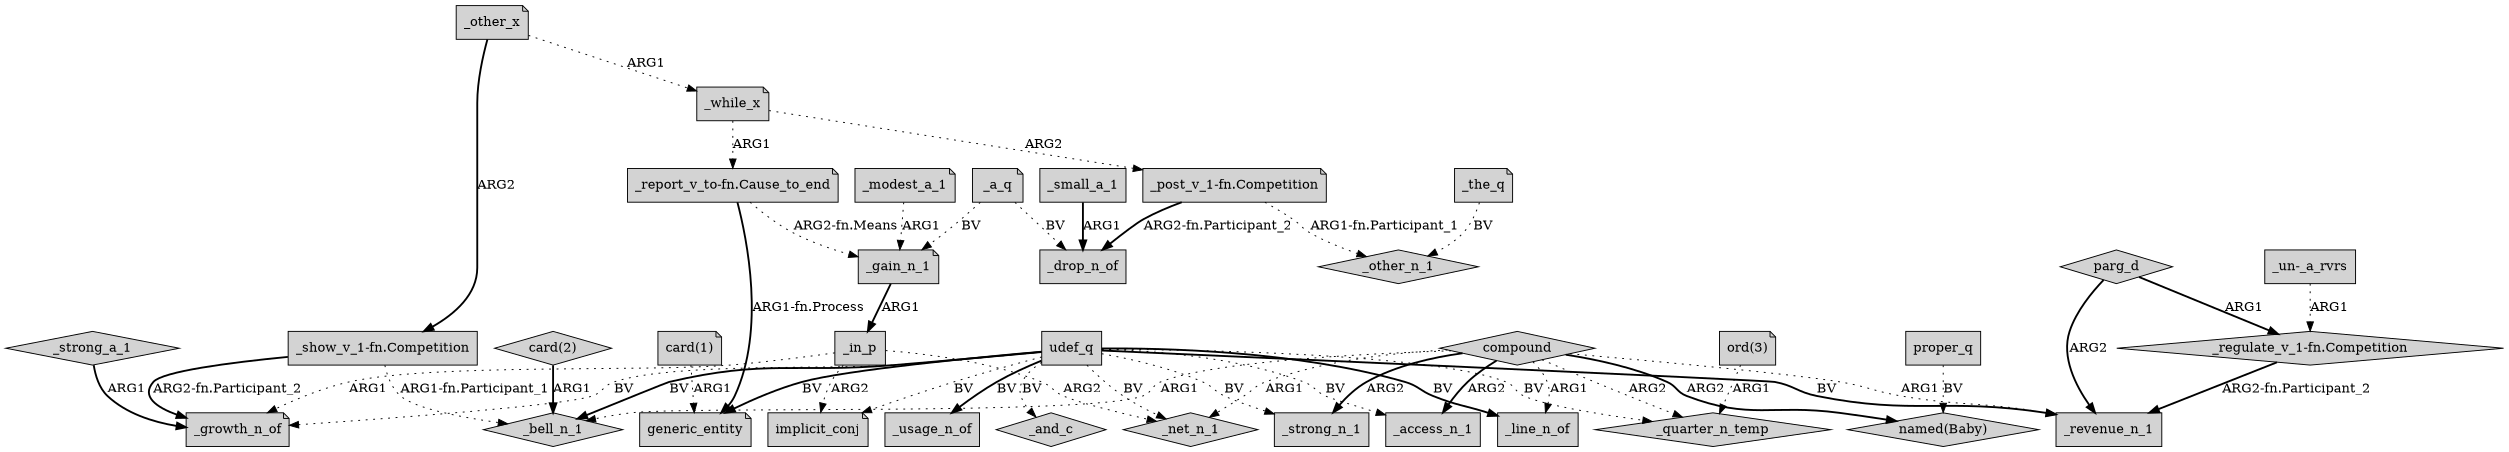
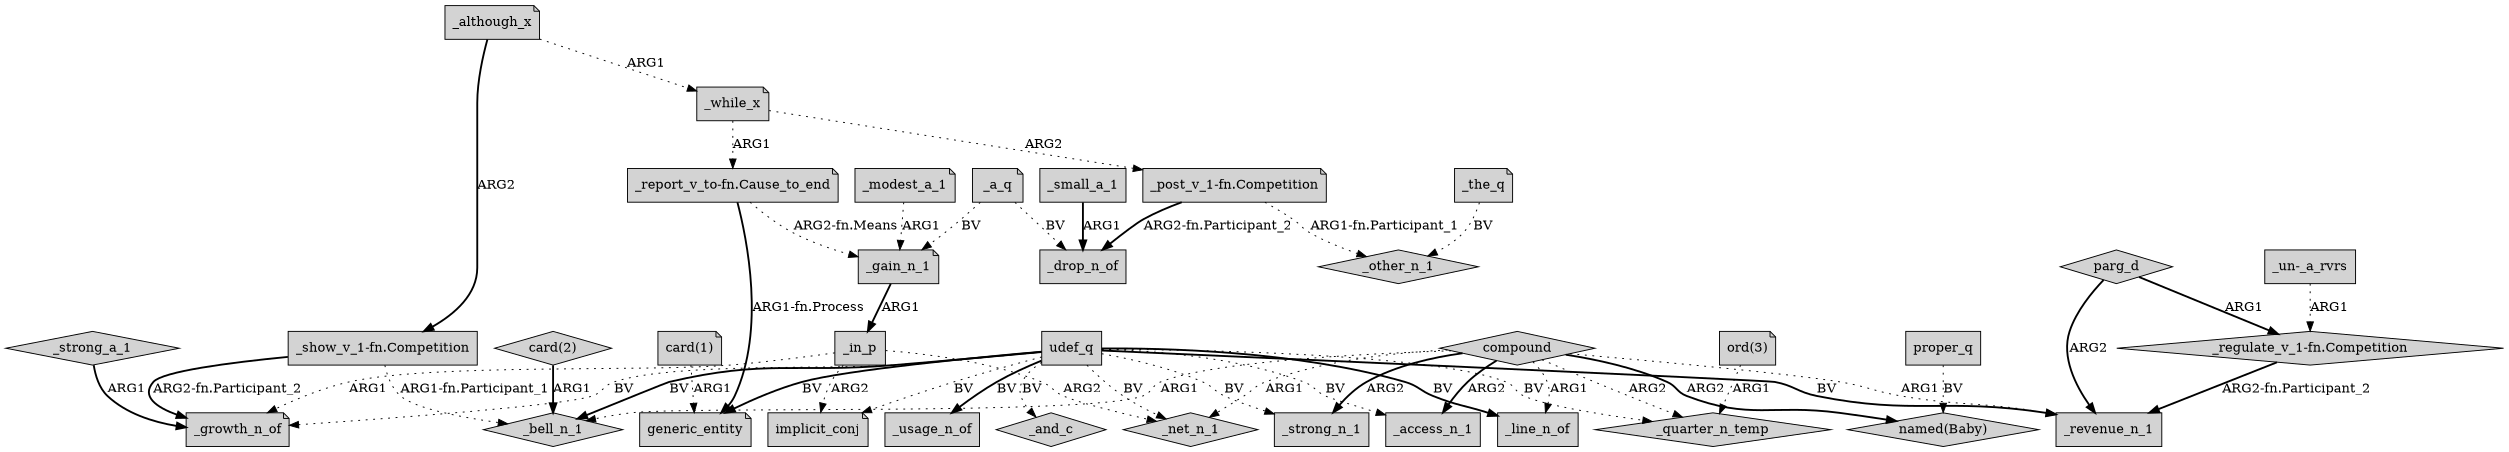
(492, 22) -> (492, 22)
